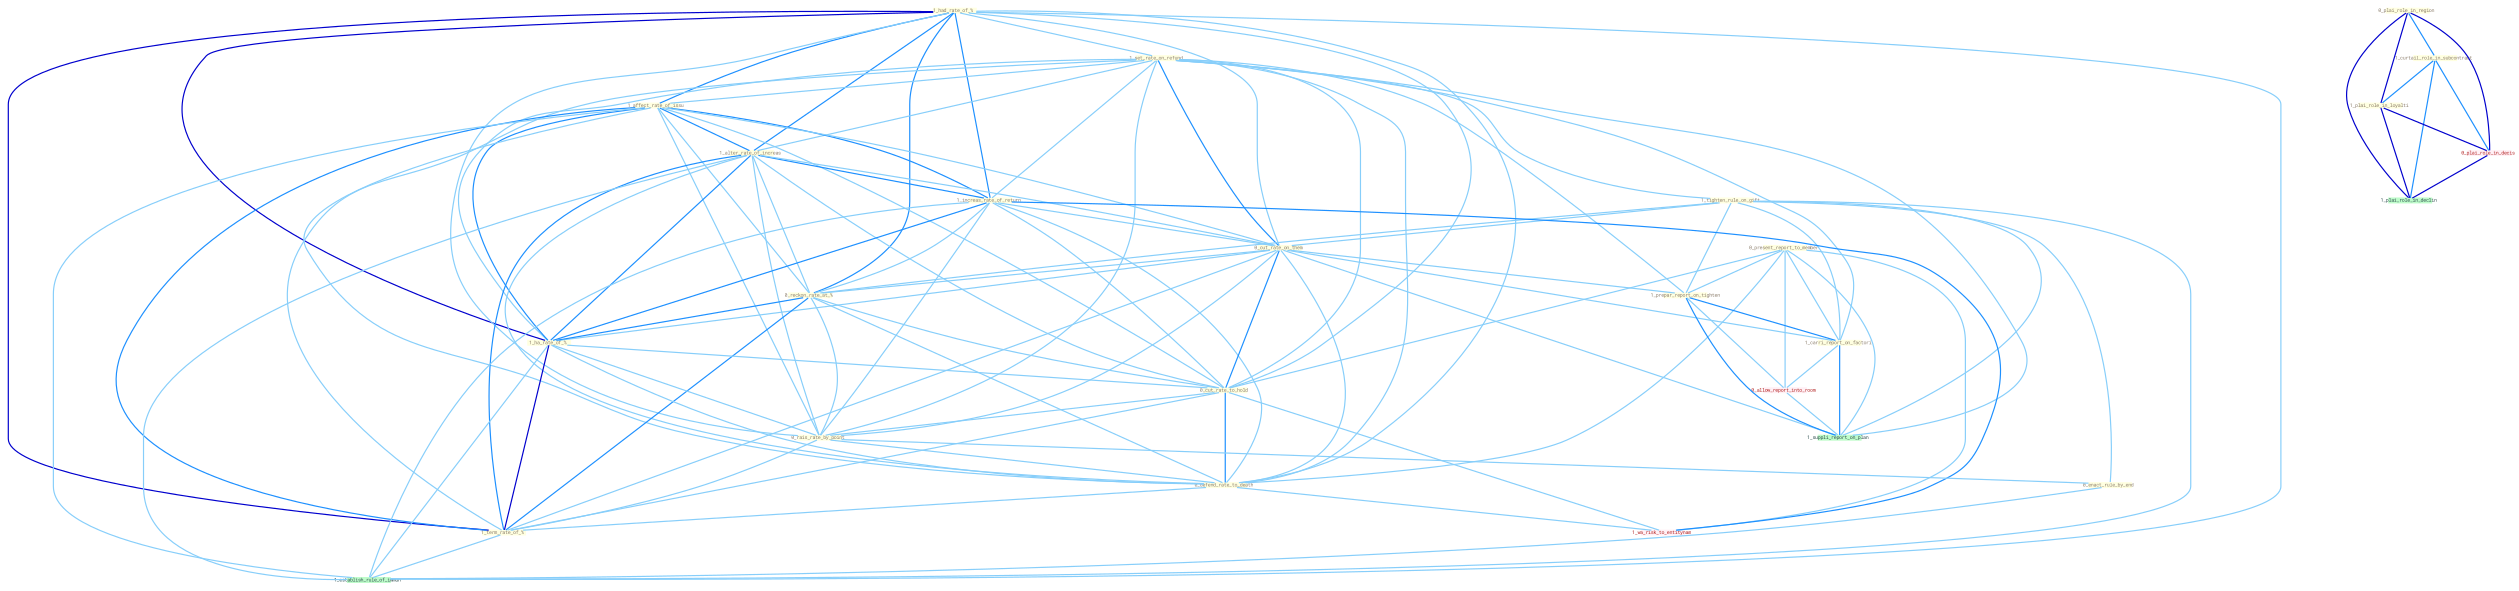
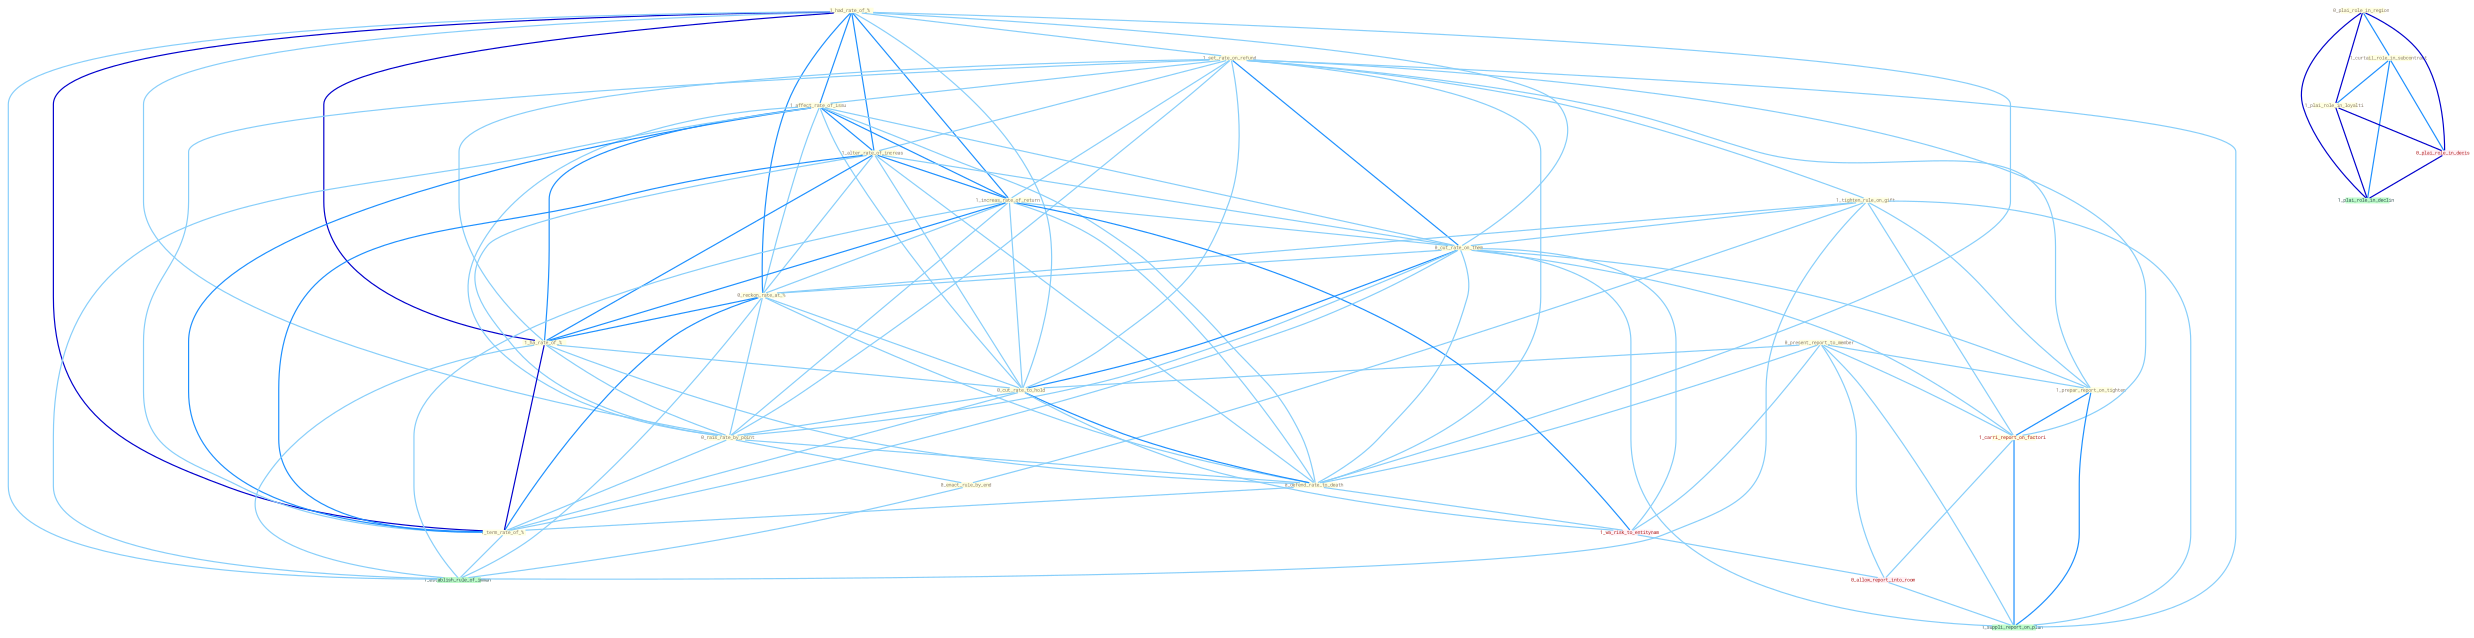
(914, 295) -> (1672, 324)
(281, 308) -> (626, 454)
(1735, 343) -> (1758, 556)
(1840, 343) -> (2014, 438)
